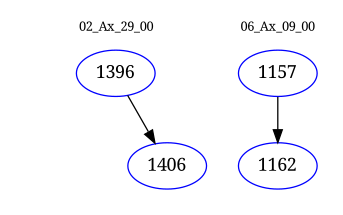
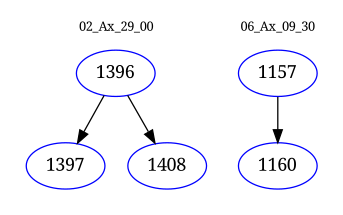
(278, 28) -> (278, 28)
none -> (66, 166)
(167, 166) -> (167, 166)
(278, 166) -> (278, 166)
